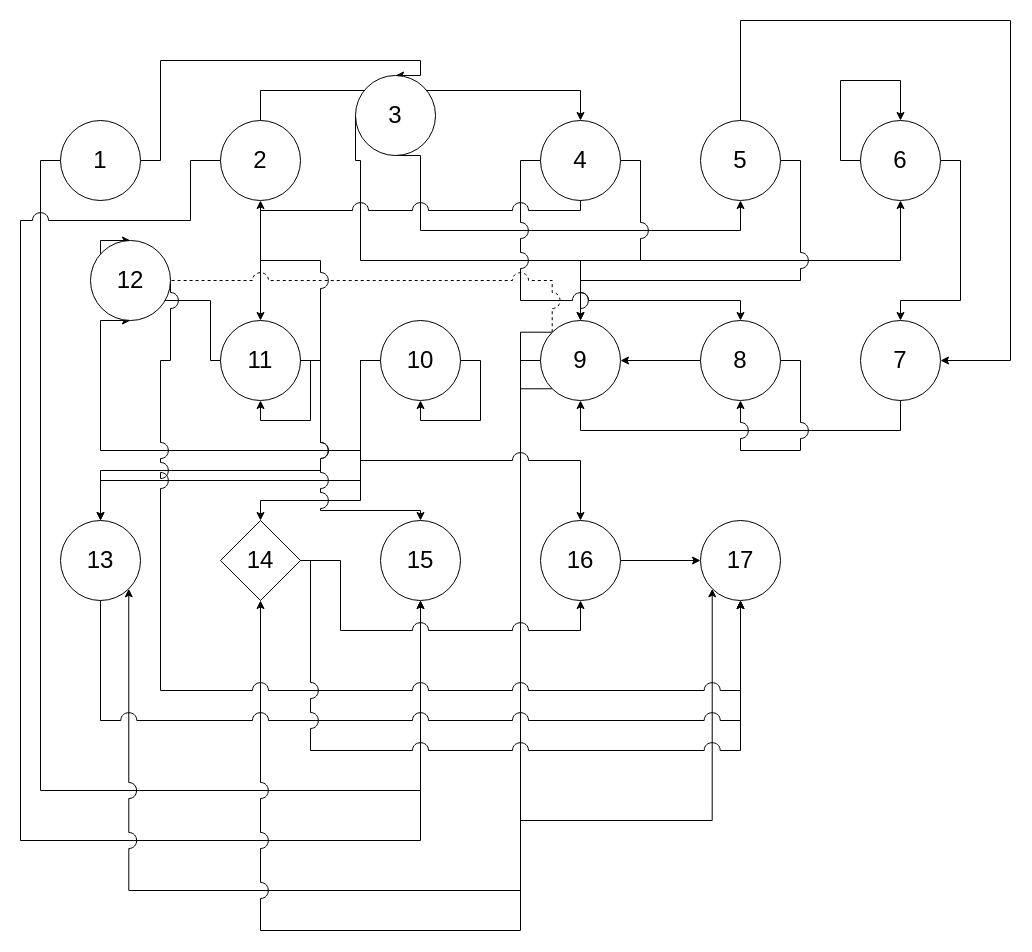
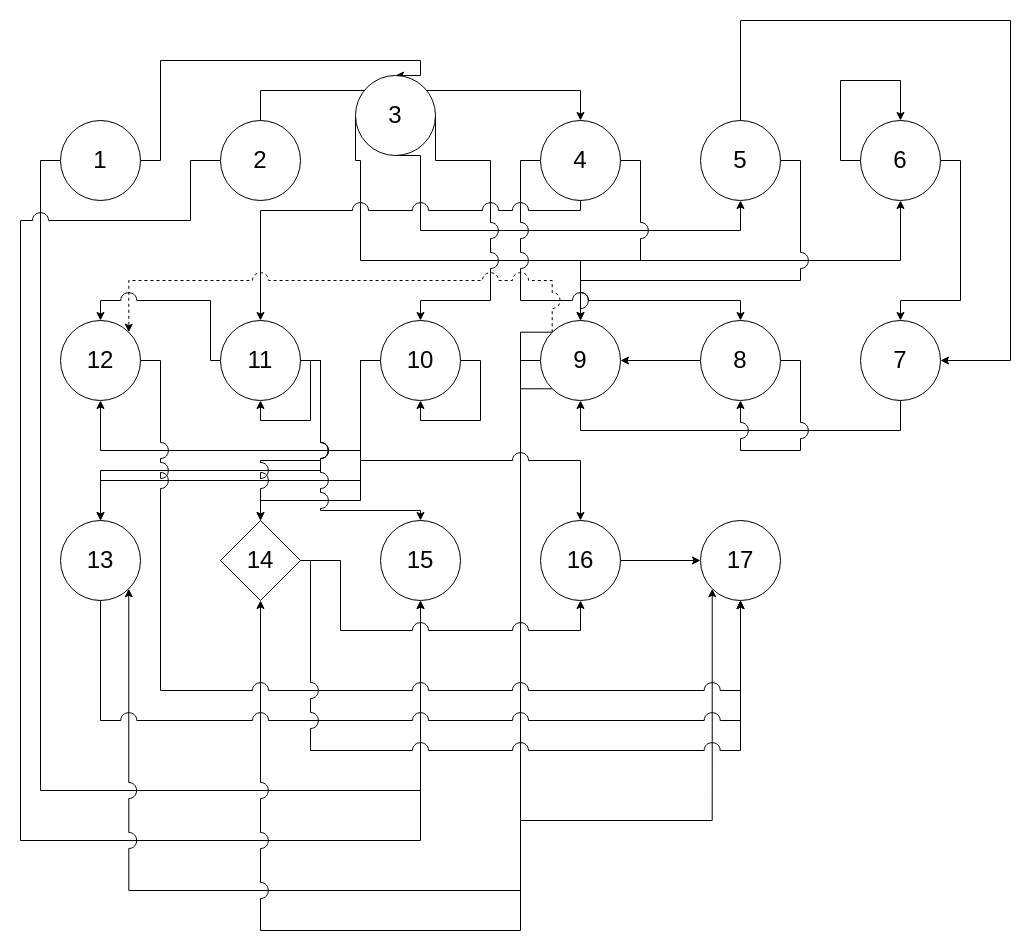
none -> (497, 226)
(328, 278) -> (261, 461)
(131, 281) -> (101, 361)
